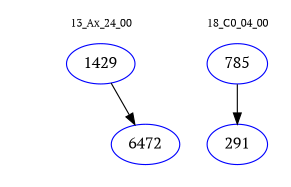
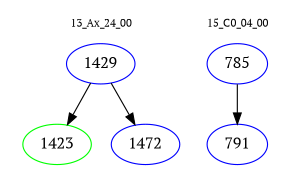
(238, 24) -> (238, 24)
none -> (57, 144)
(146, 144) -> (146, 144)
(237, 144) -> (237, 144)
